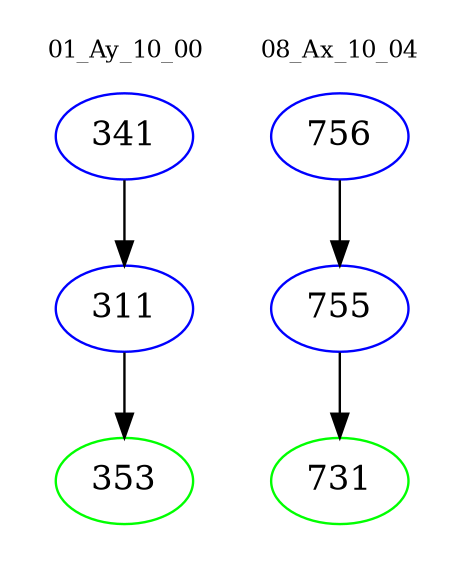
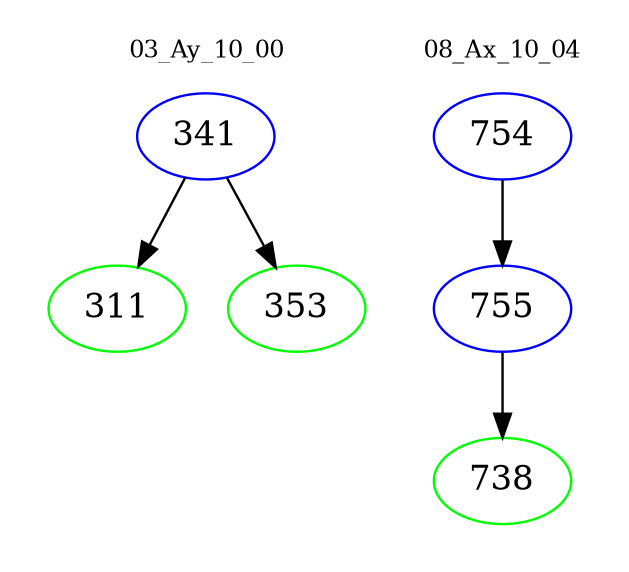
(126, 51) -> (207, 51)
(340, 136) -> (503, 136)
(124, 309) -> (117, 309)
(124, 383) -> (245, 212)
(340, 481) -> (503, 481)
